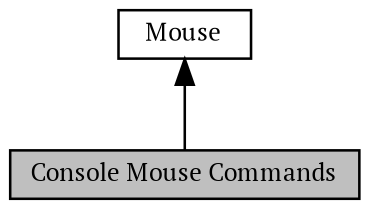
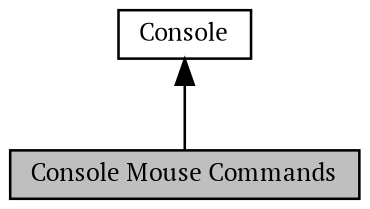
(185, 34) -> (185, 34)
